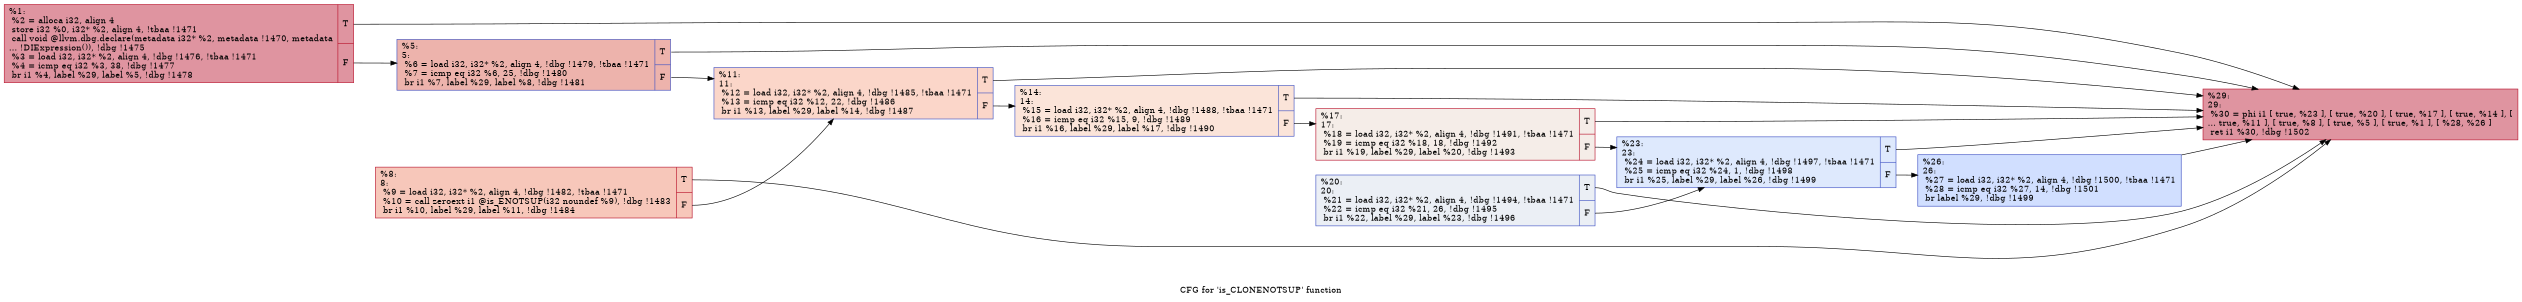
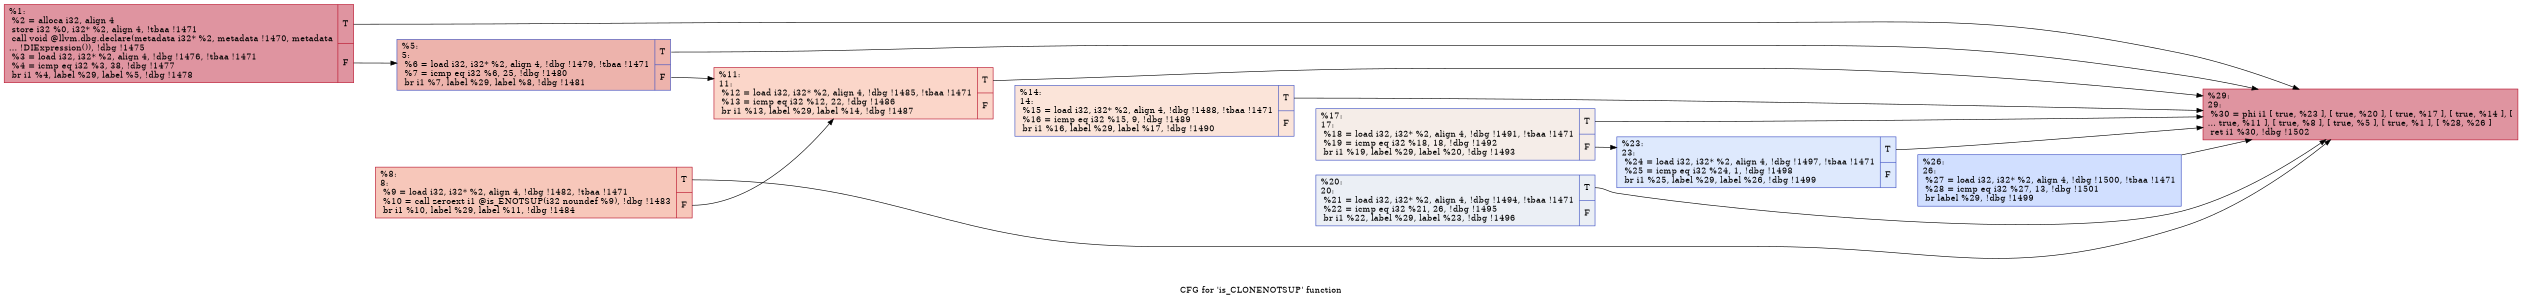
(854, 93) -> (854, 93)
(1001, 106) -> none
(1302, 124) -> none
(1455, 134) -> (1455, 134)
(1904, 175) -> none
(2011, 189) -> (2011, 189)
(1648, 206) -> none
